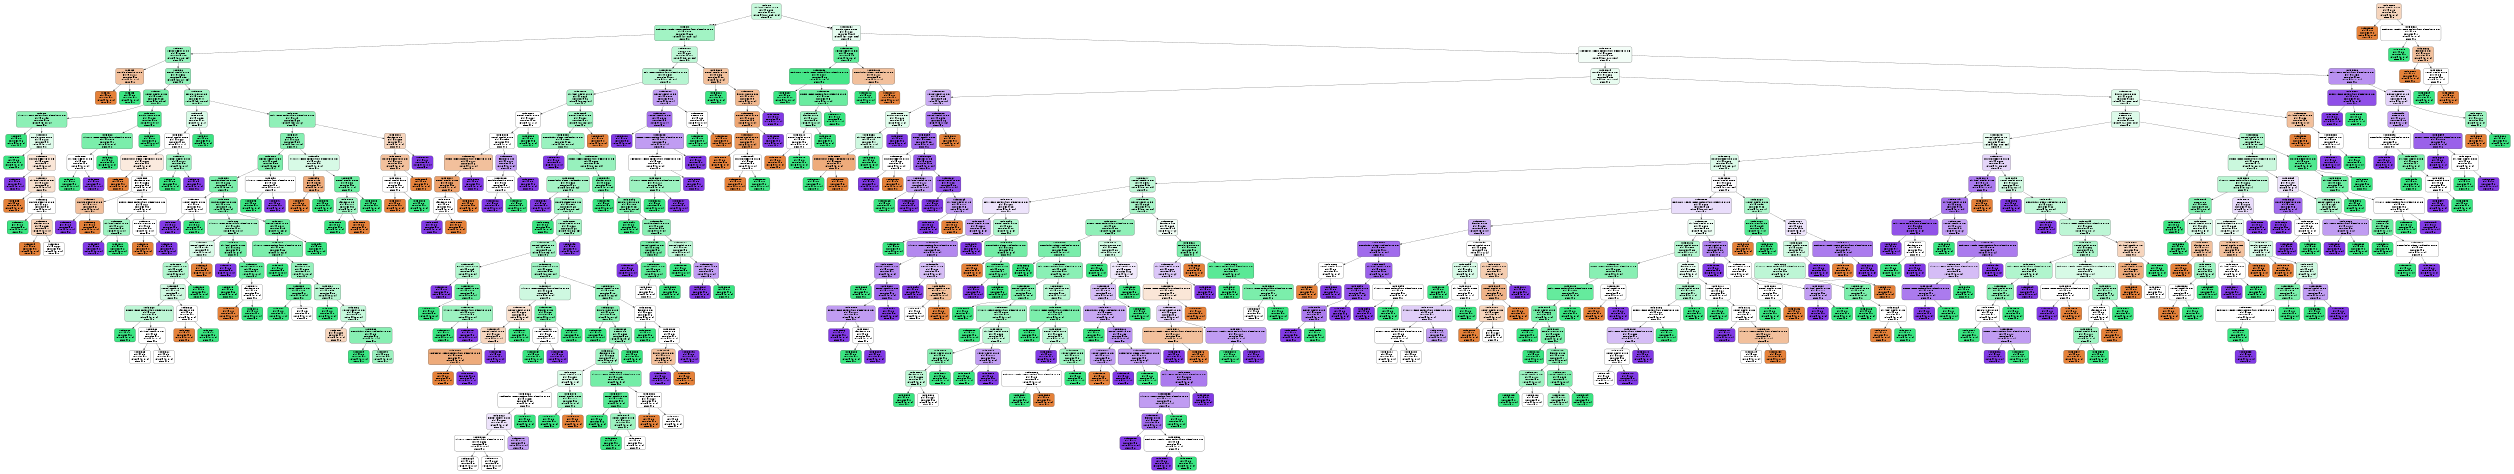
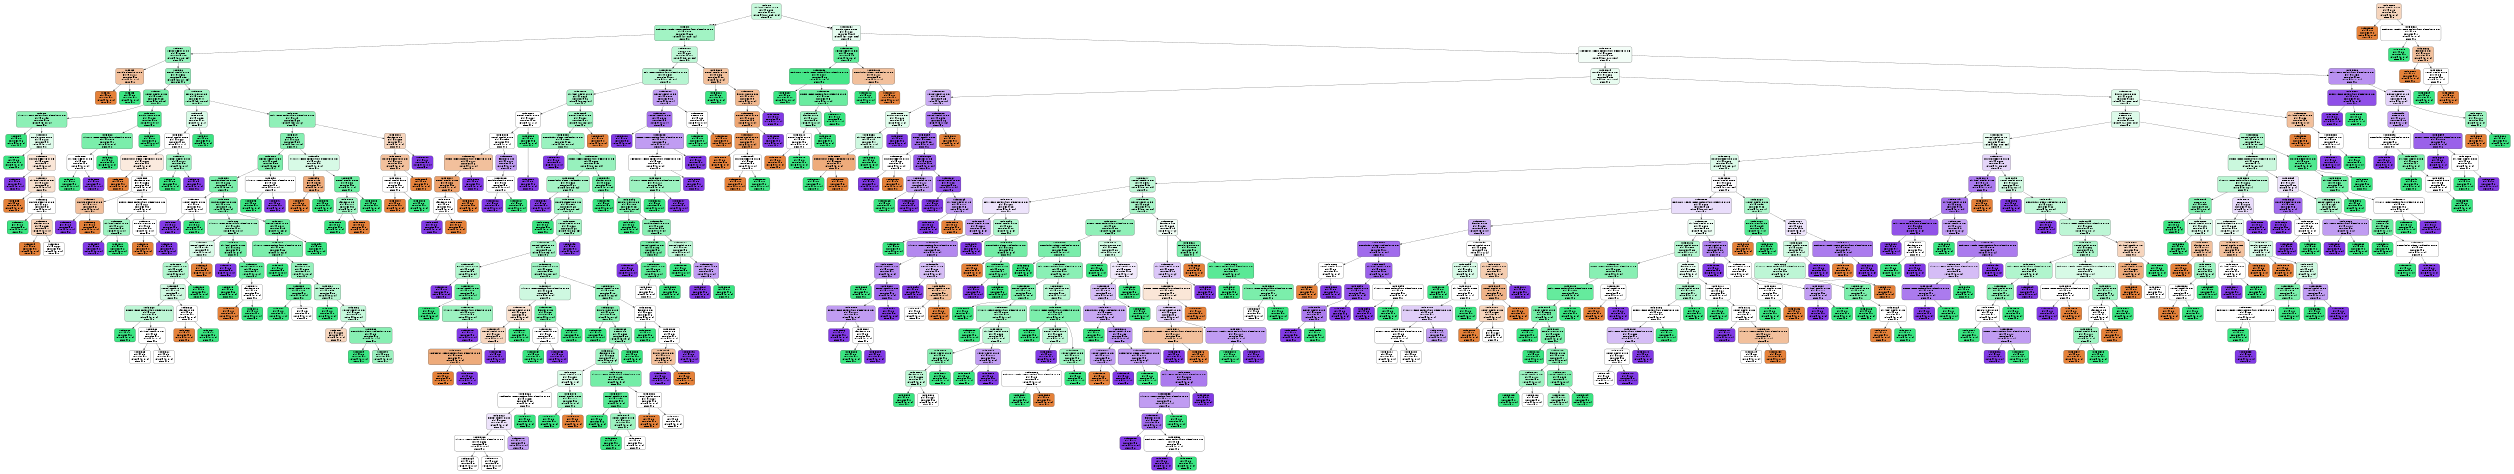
(178, 82) -> (178, 82)
(517, 173) -> (528, 162)
none -> (580, 173)
(2438, 206) -> none
(1179, 259) -> (1167, 248)
none -> (1788, 259)
(1124, 272) -> (1124, 272)
(443, 335) -> none
(1063, 345) -> (1071, 334)
(2242, 345) -> (2251, 335)
(467, 376) -> (467, 376)
